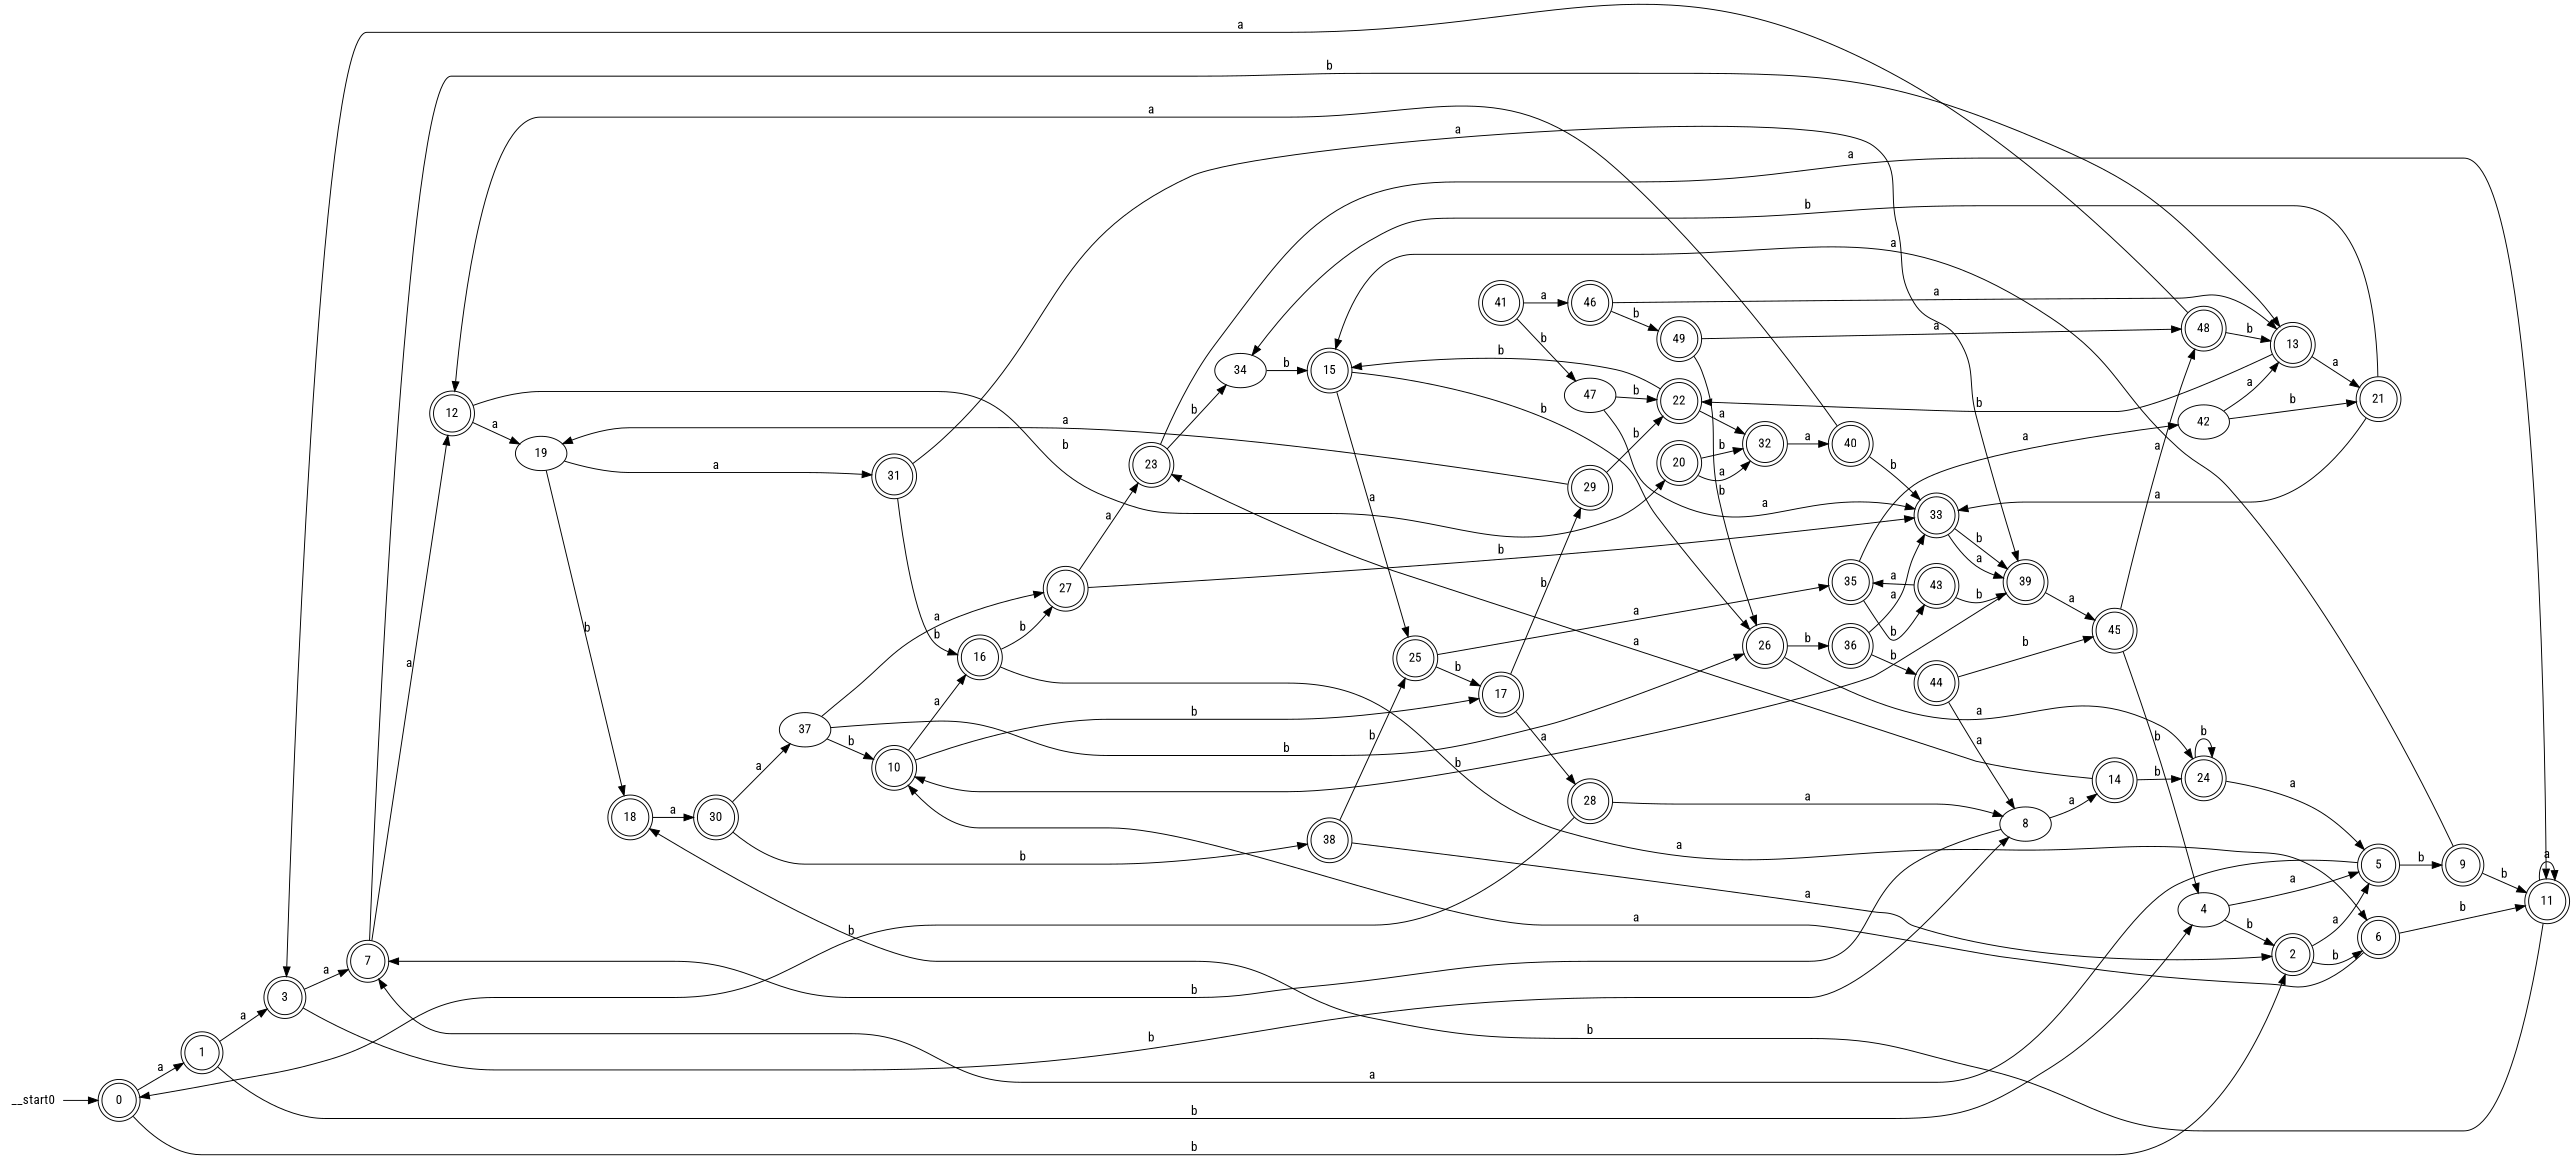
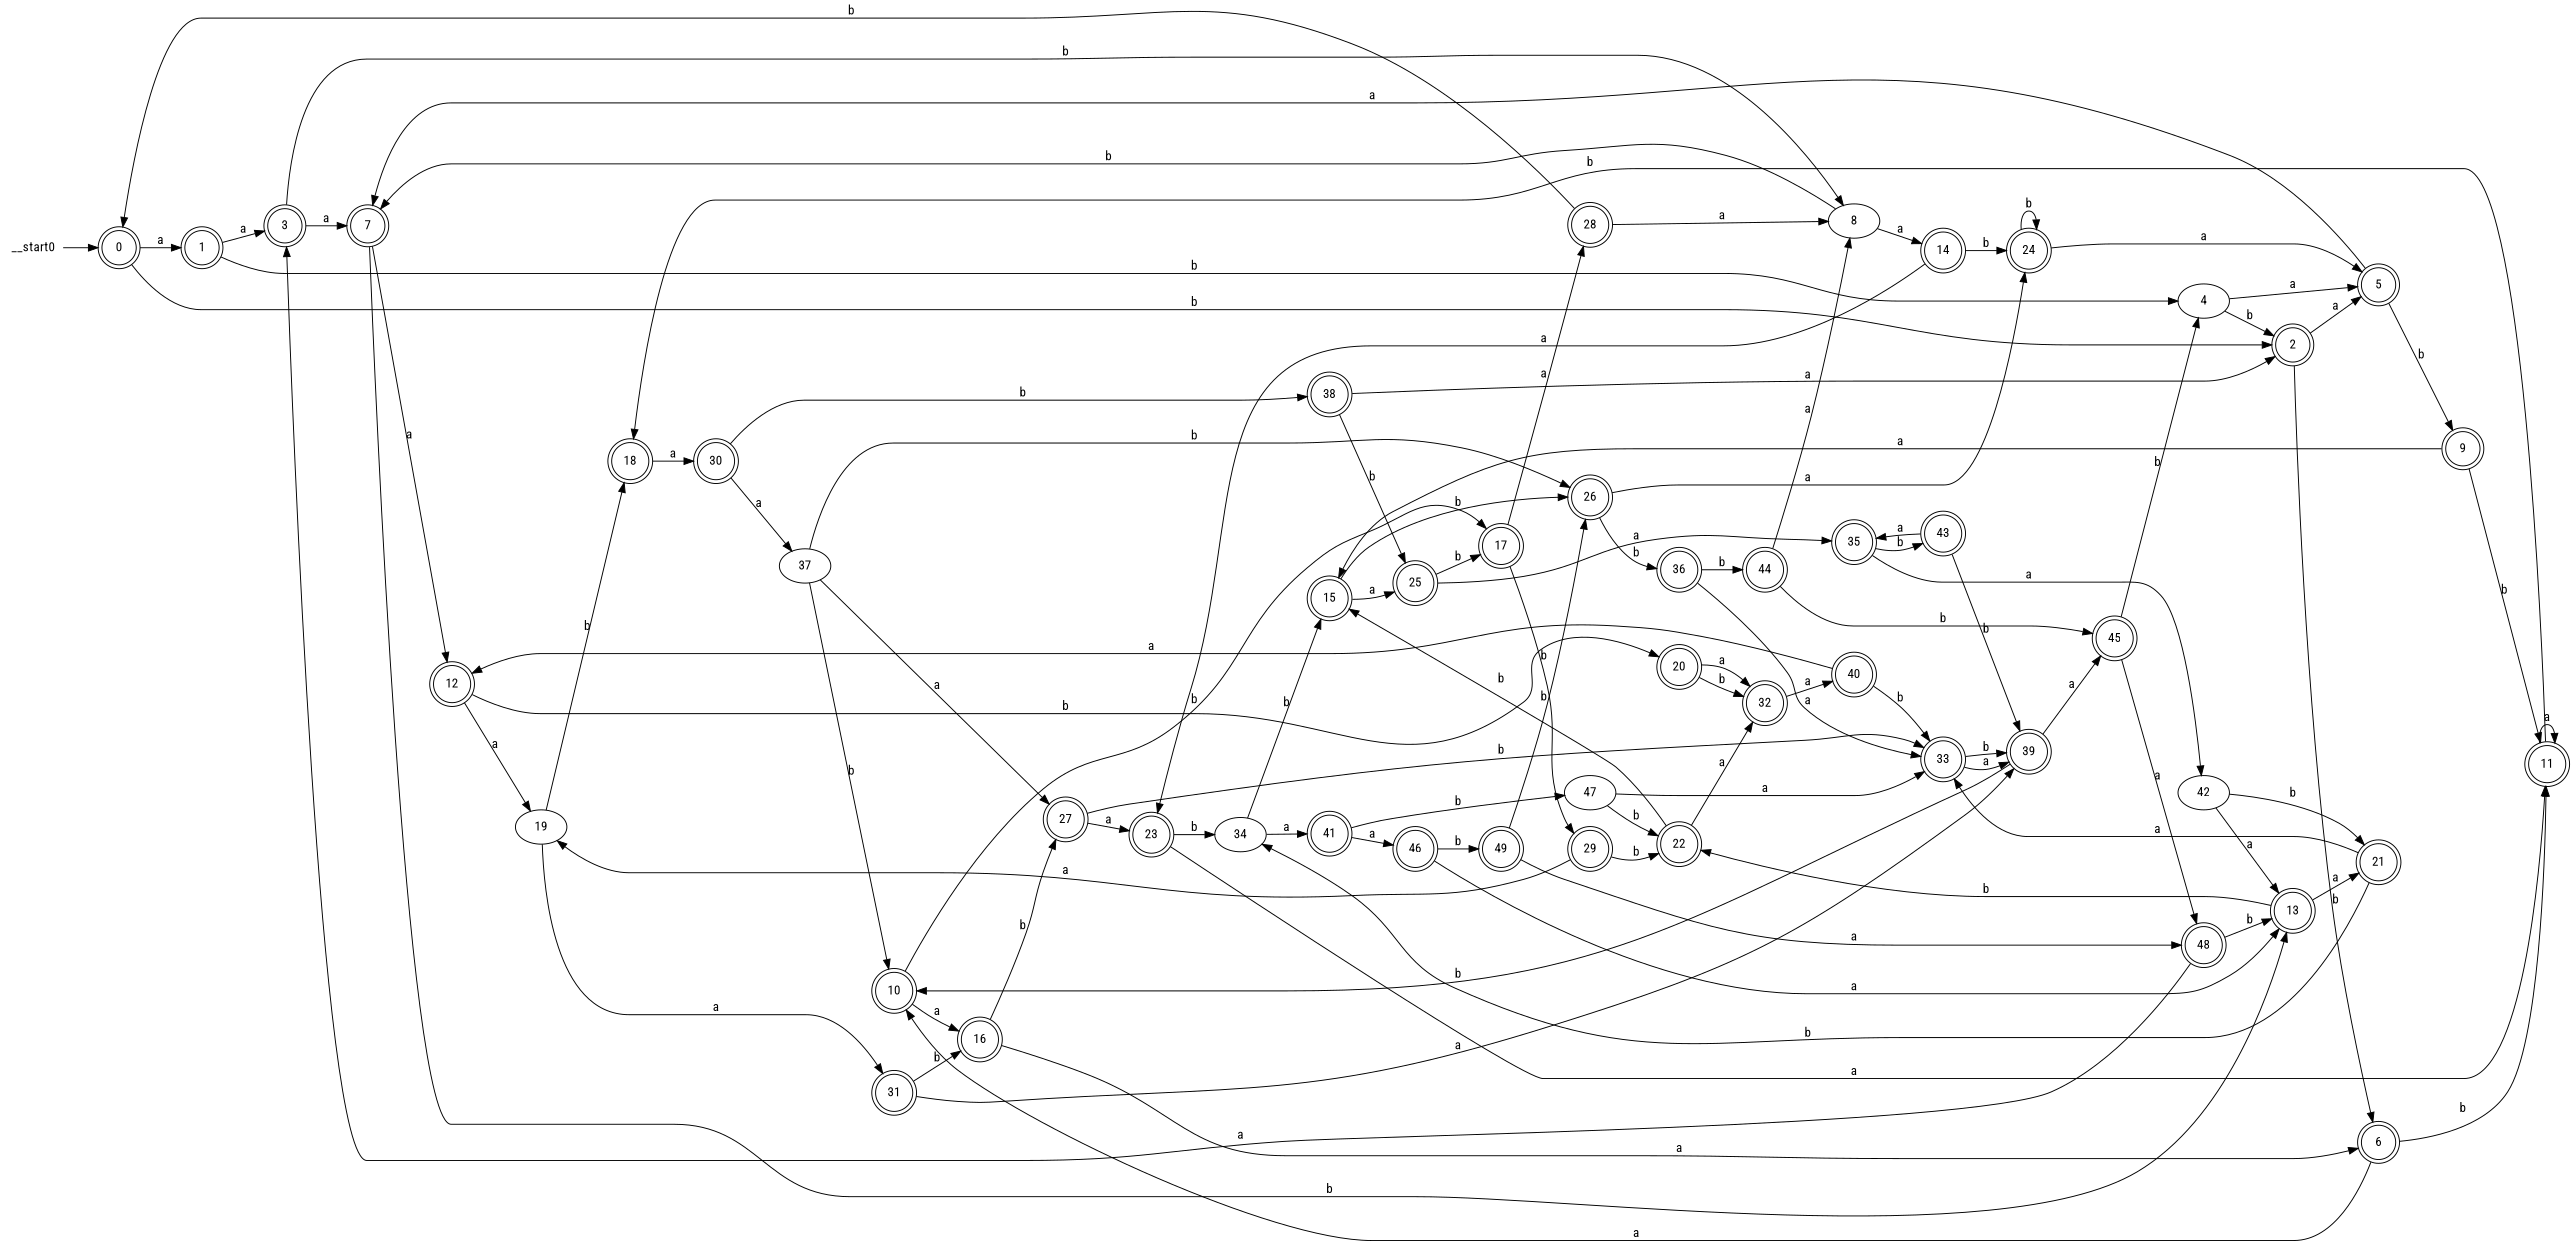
none -> (1282, 834)
